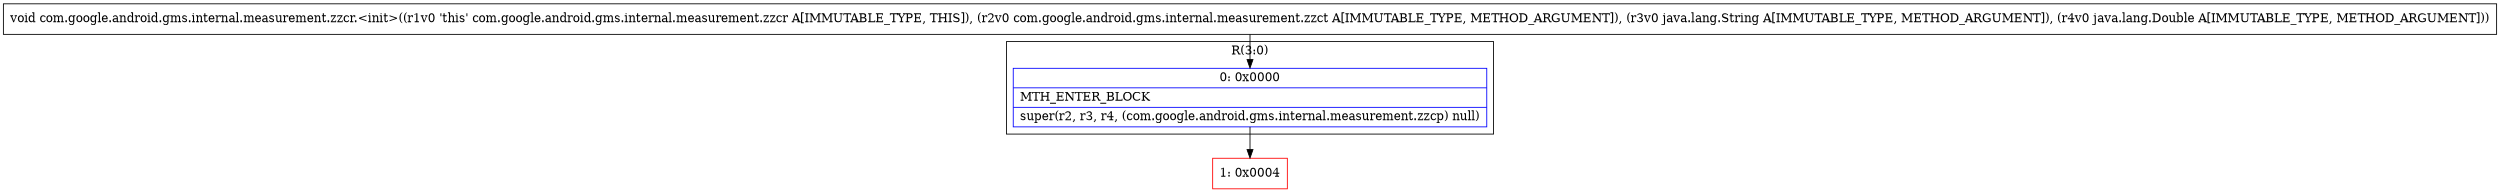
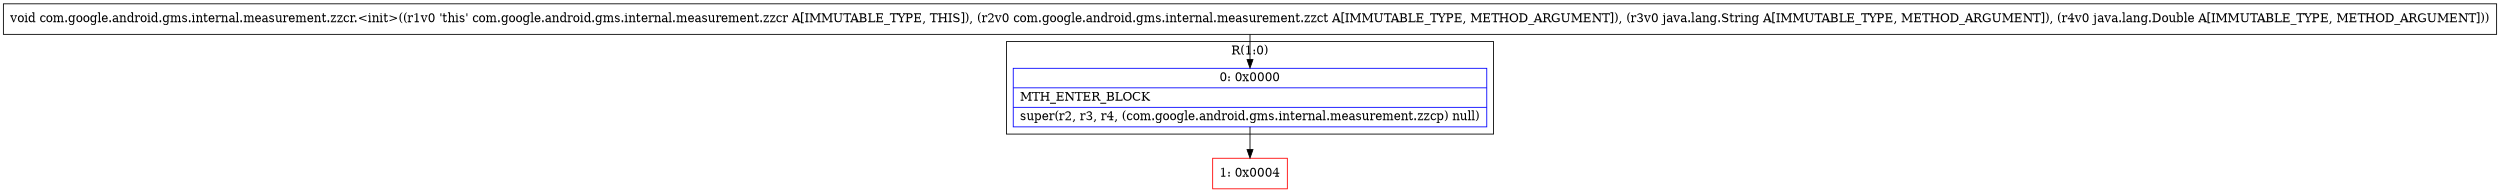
(1250, 51) -> (1250, 51)
